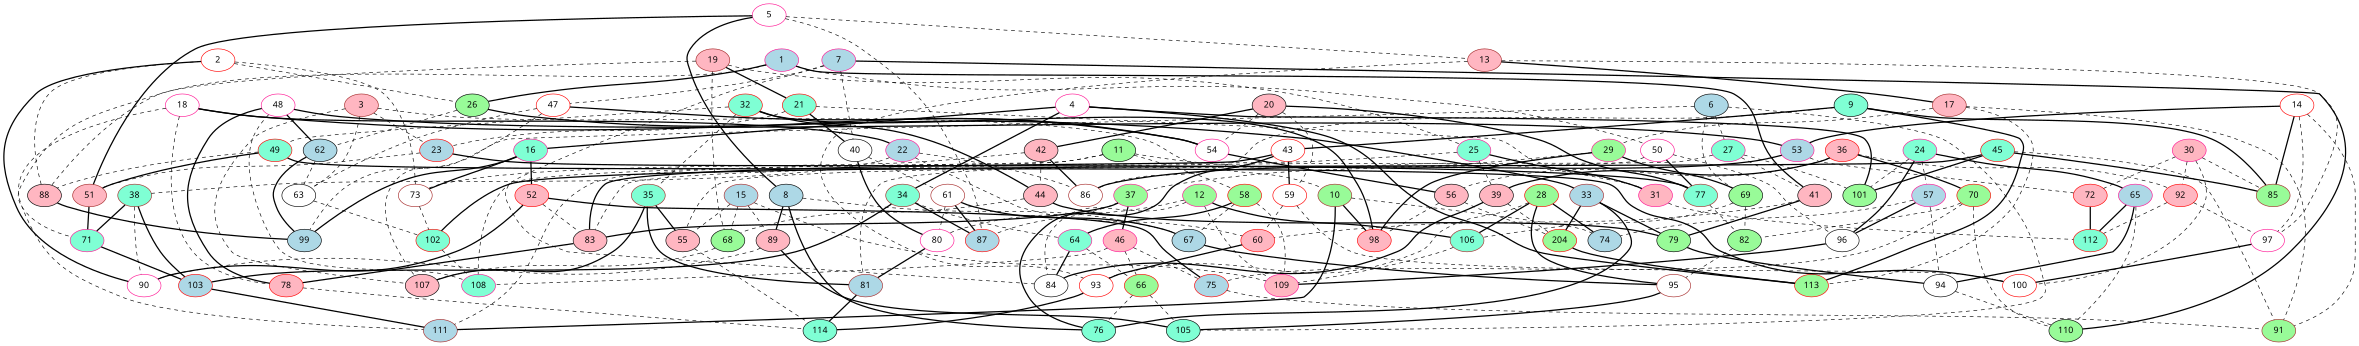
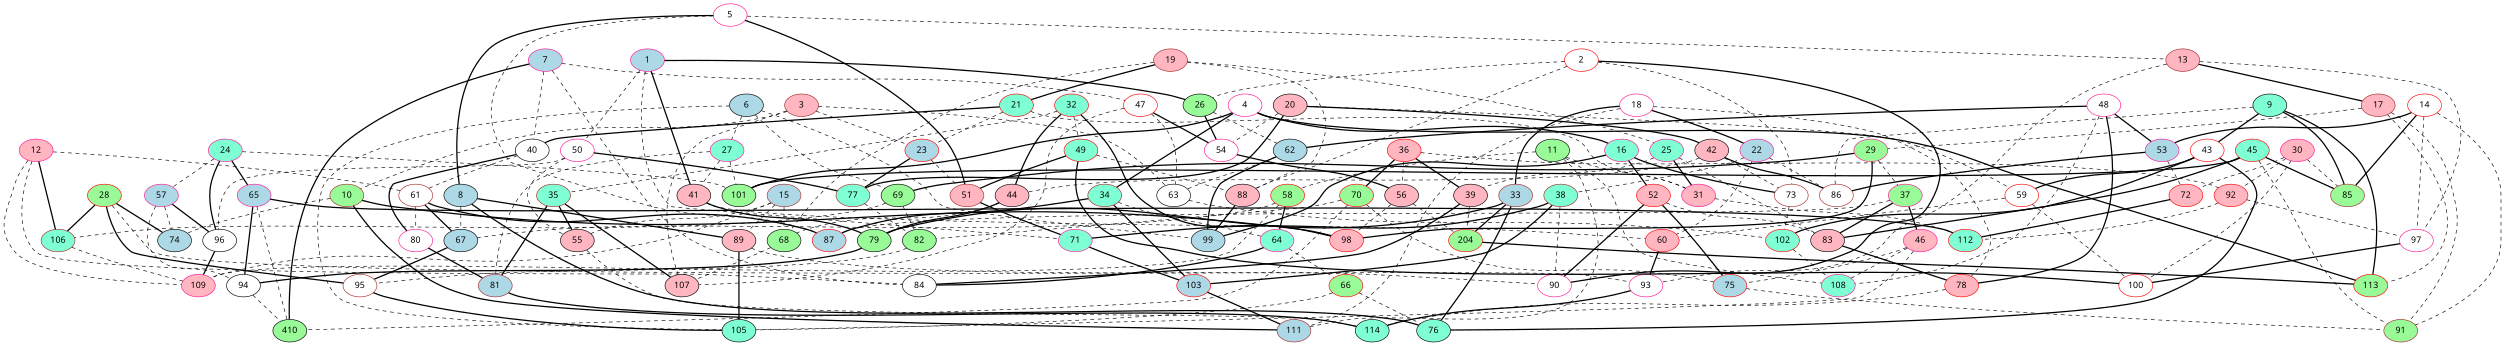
(1200, 195) -> (36, 150)
(1066, 214) -> (227, 166)
(1129, 261) -> (1197, 320)
(1096, 286) -> (1646, 286)
(2066, 331) -> (290, 331)
